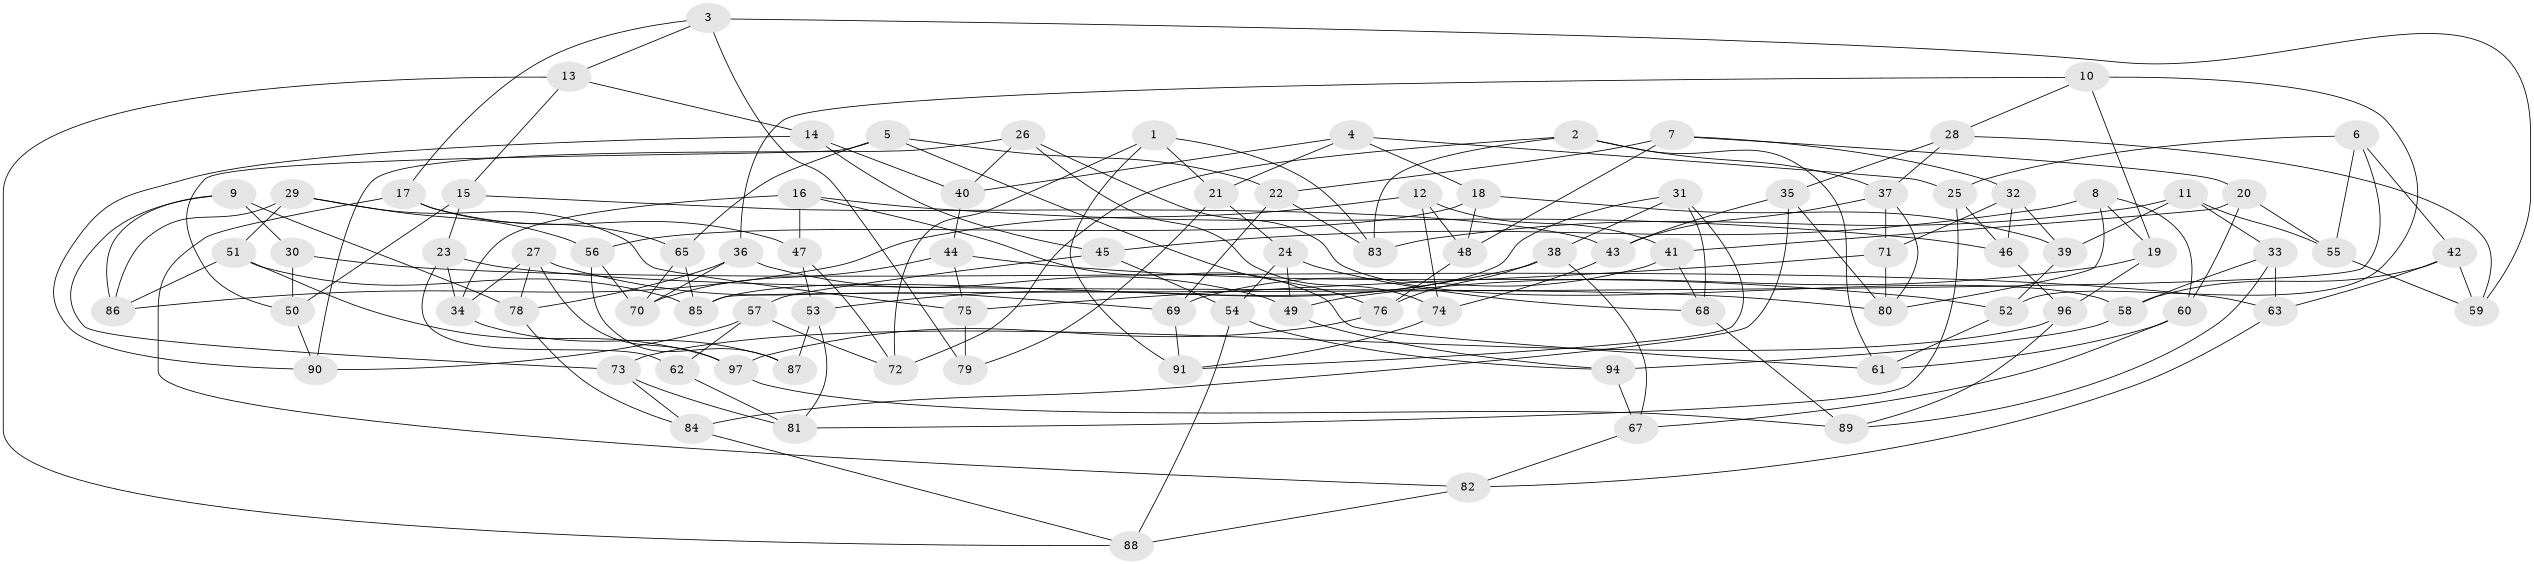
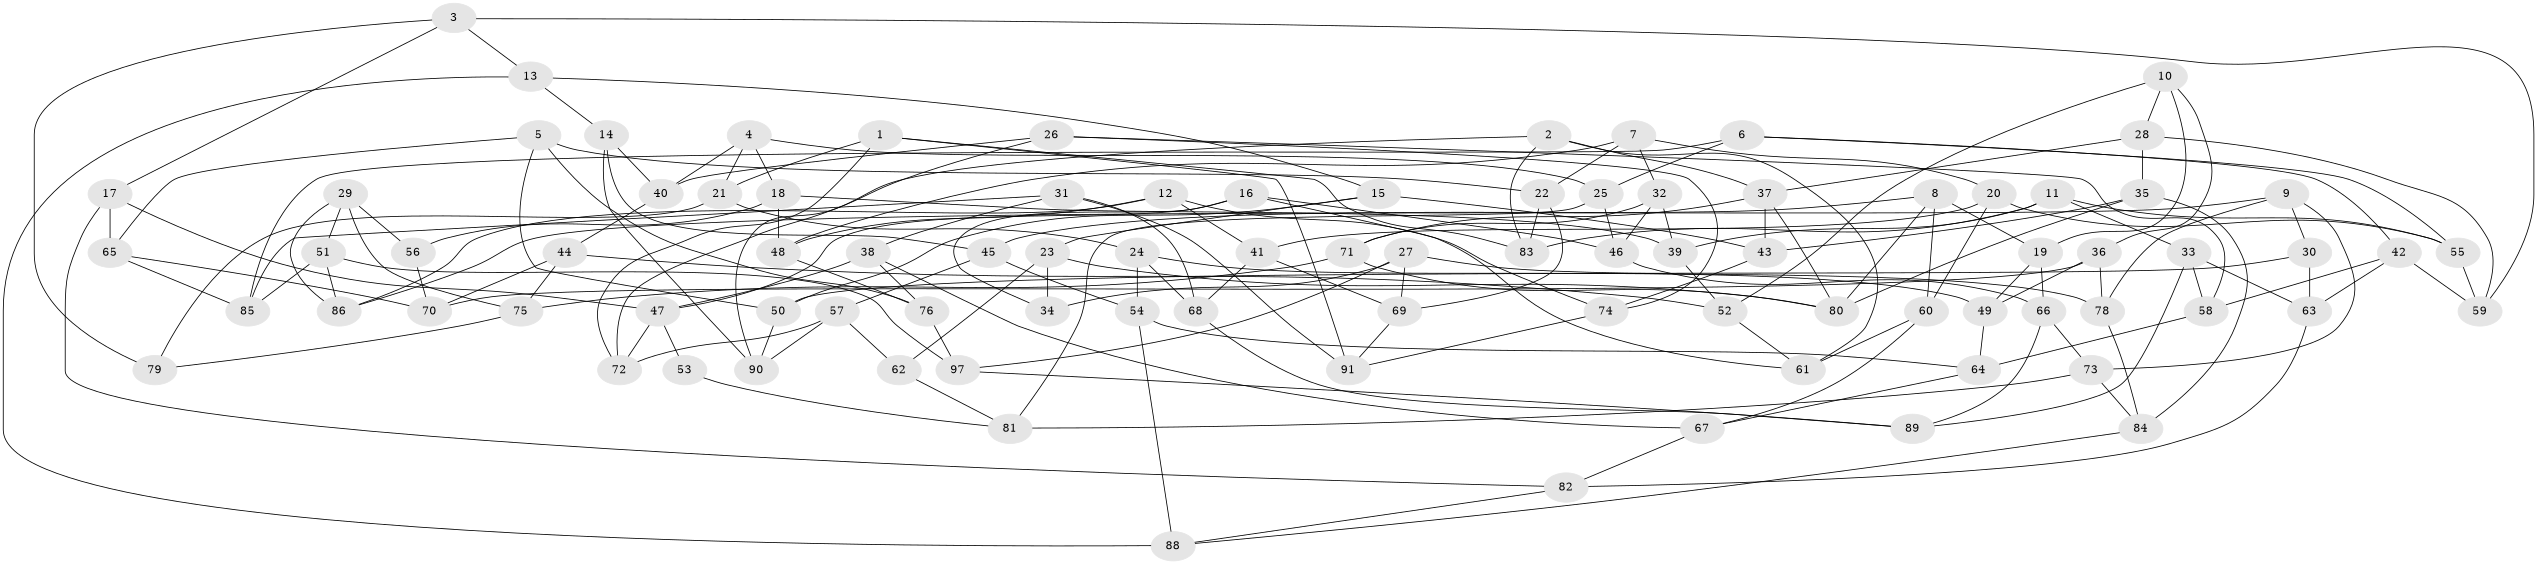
(1187, 294) -> (766, 287)
(2065, 311) -> (2044, 311)
(795, 370) -> none
(1613, 370) -> (1979, 370)
